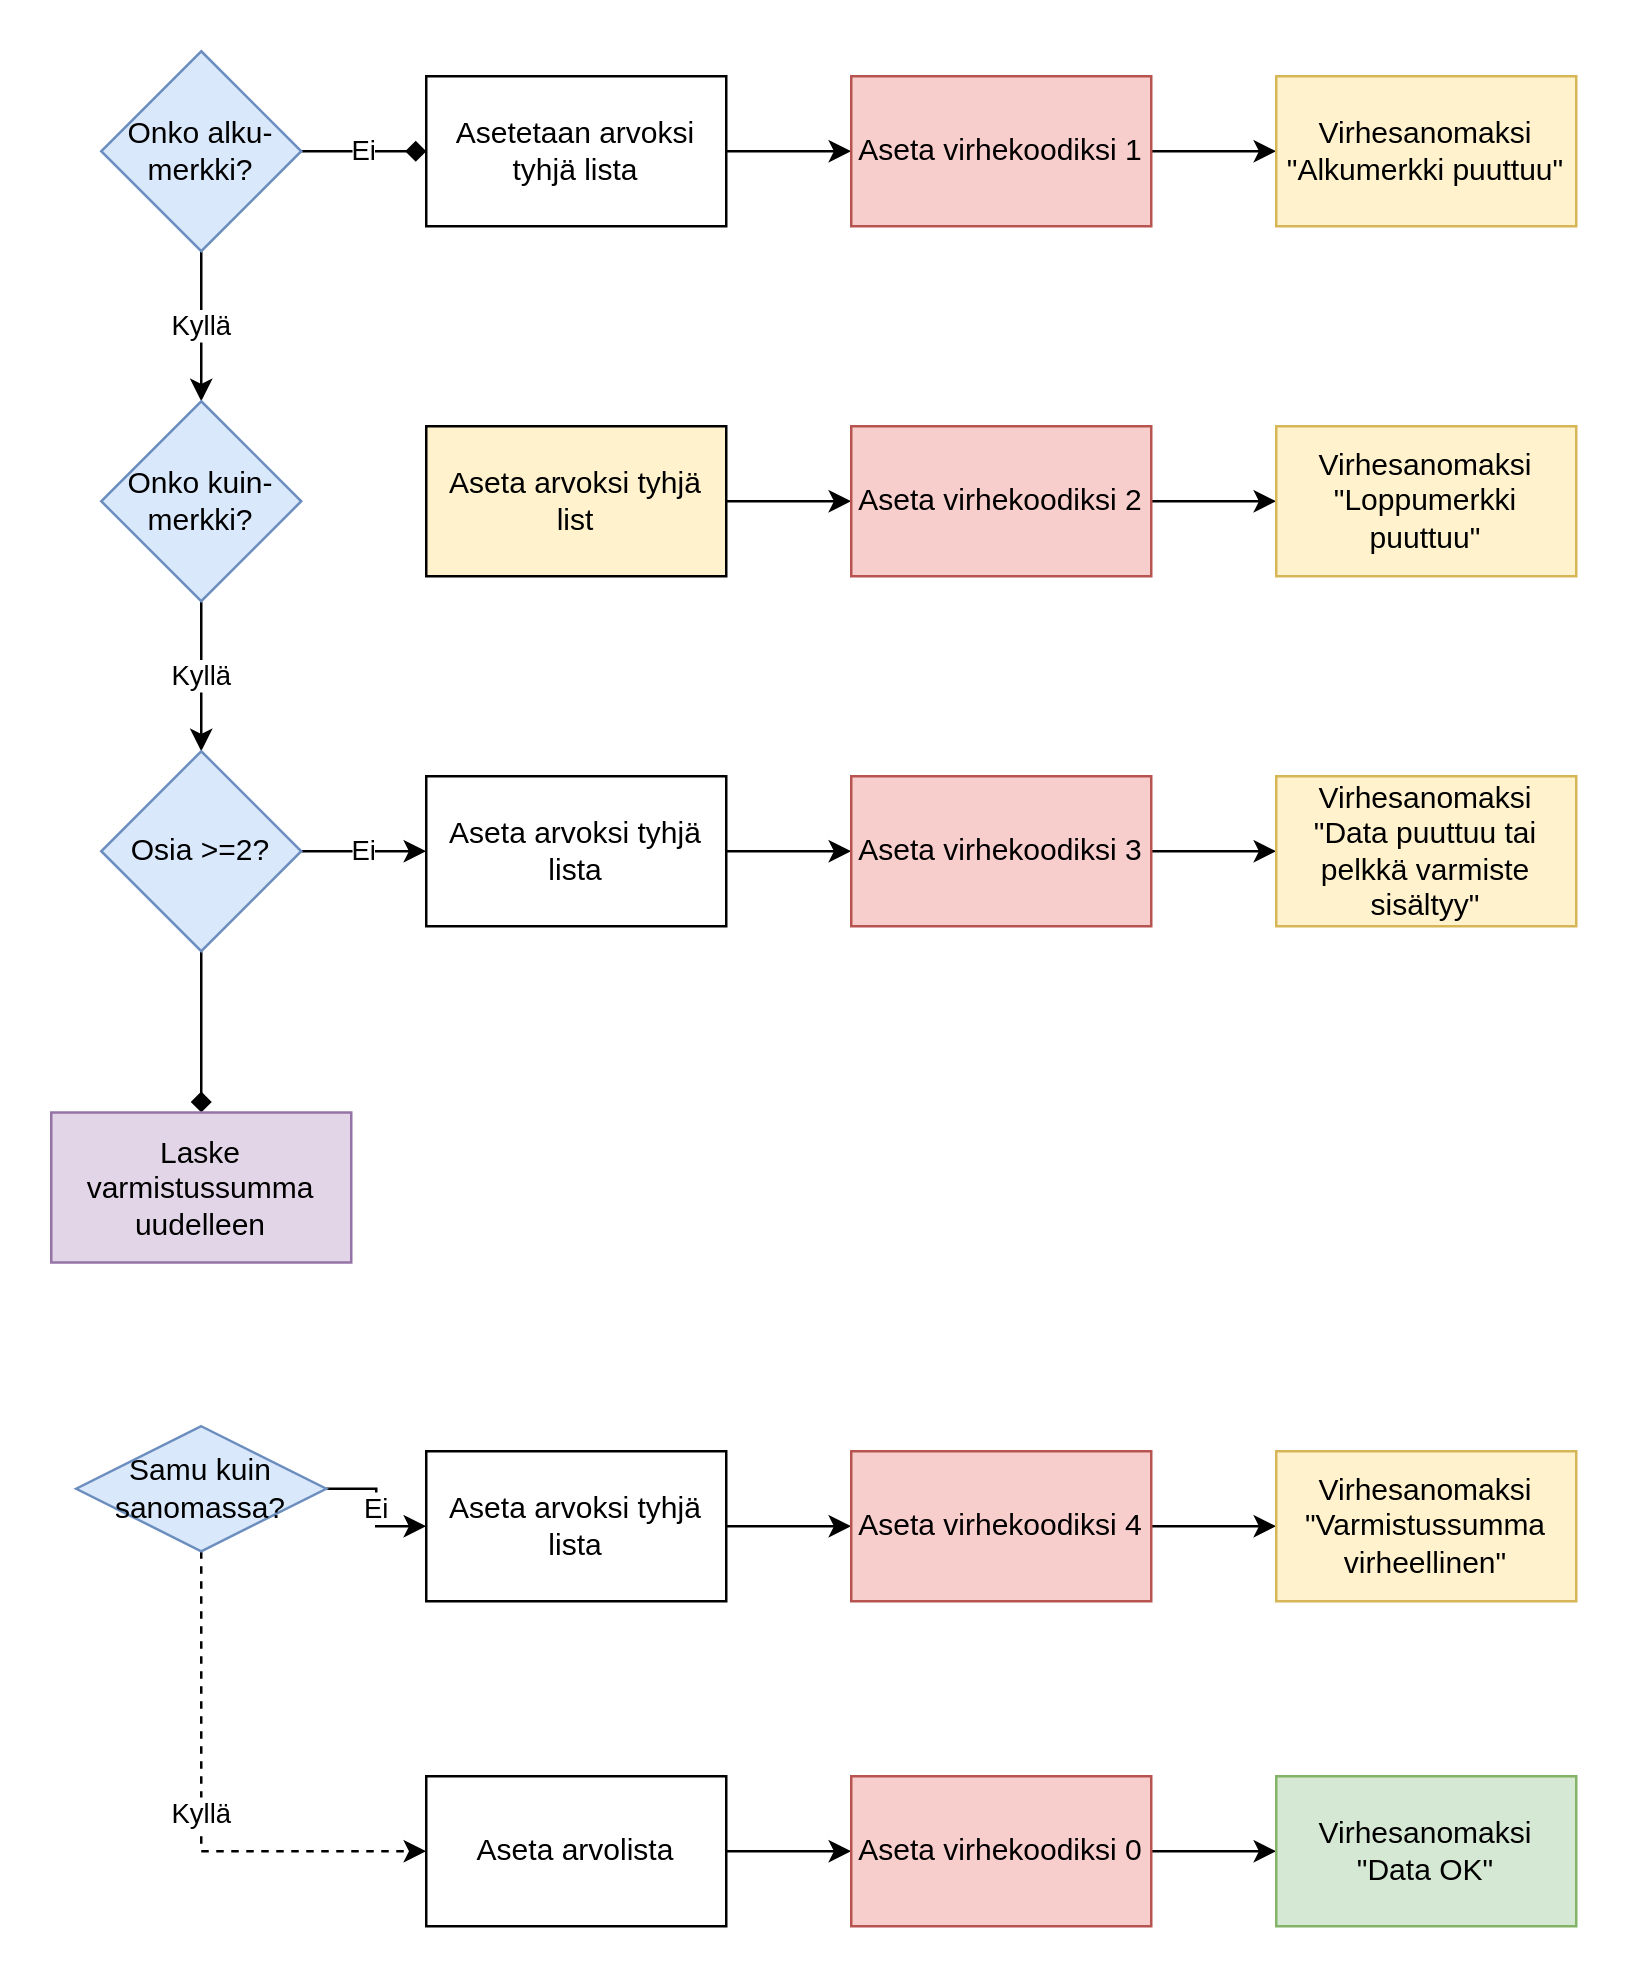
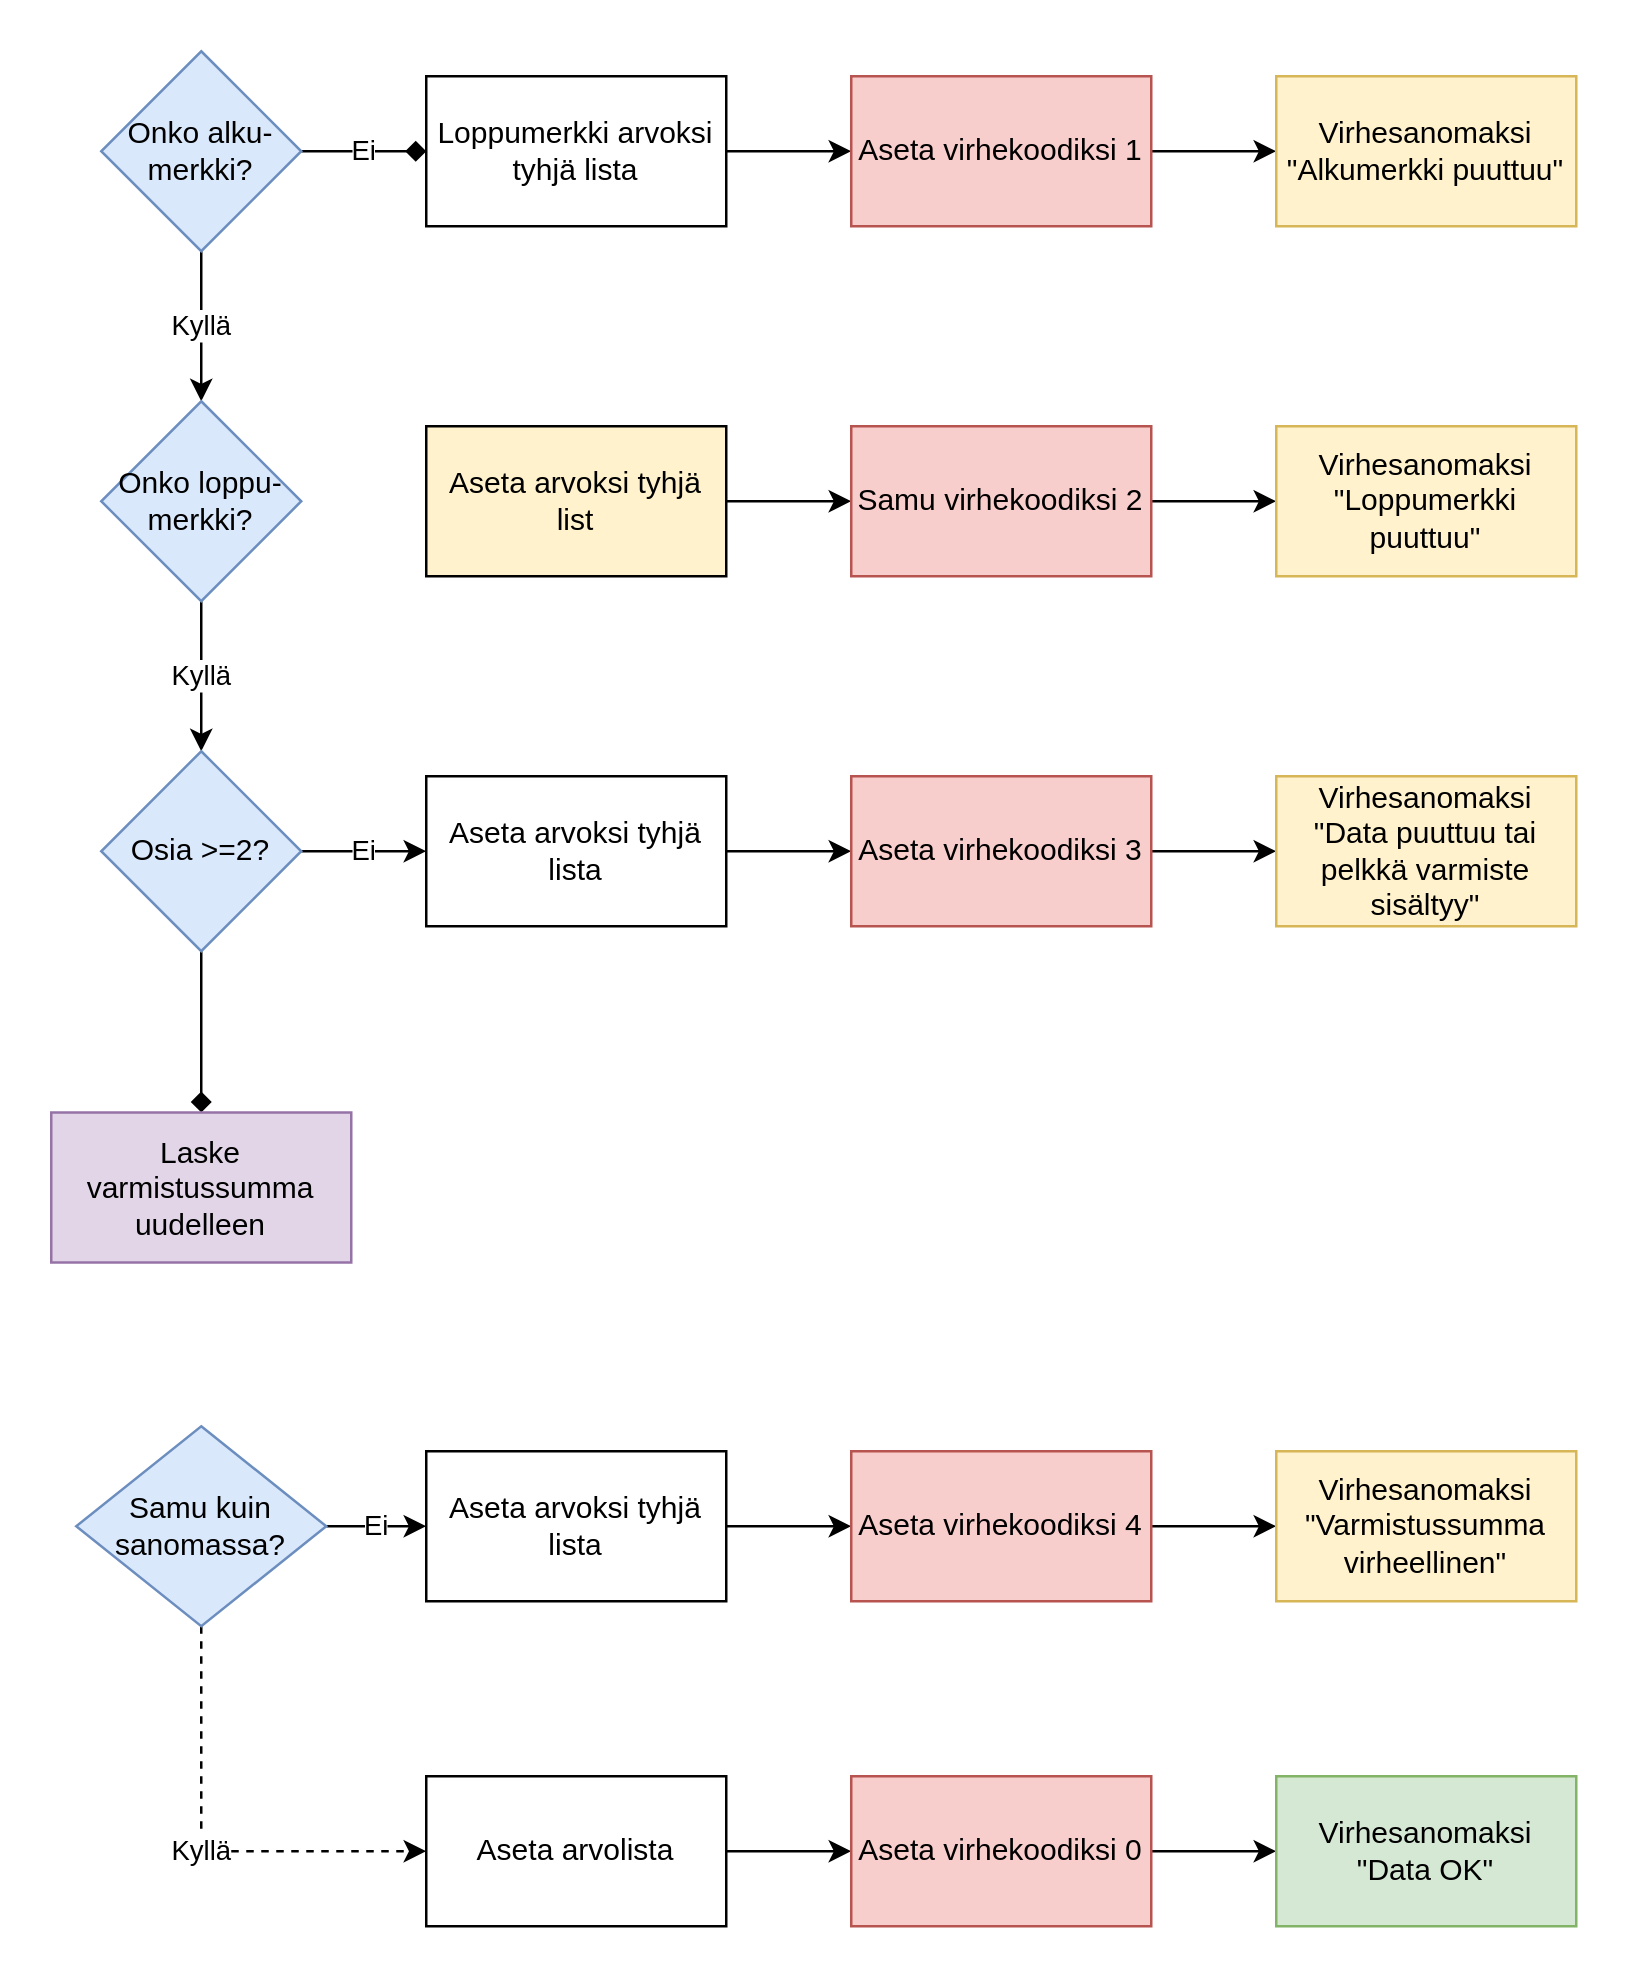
(576, 151) -> (576, 151)
(201, 501) -> (201, 501)
(1001, 501) -> (1001, 501)
(201, 1489) -> (201, 1526)
